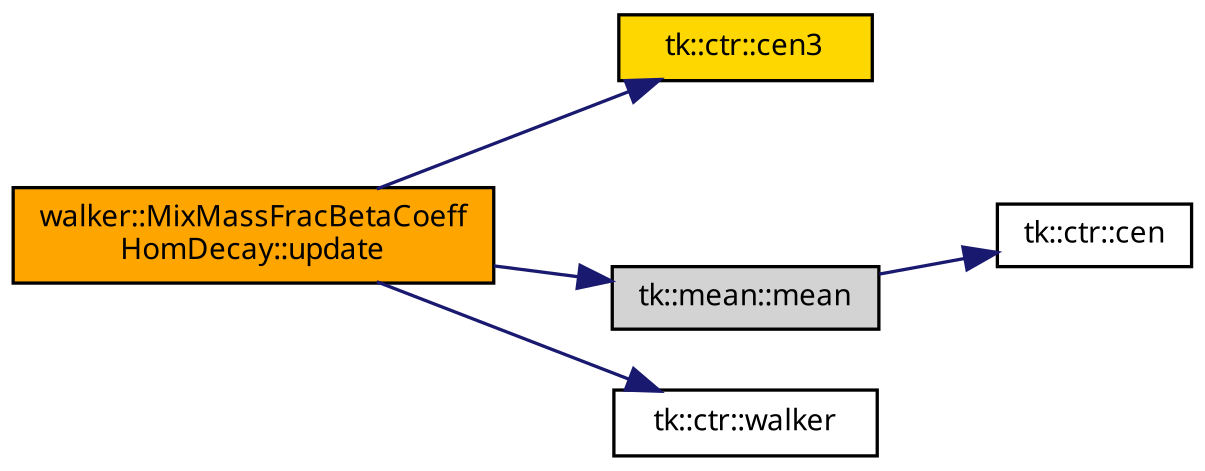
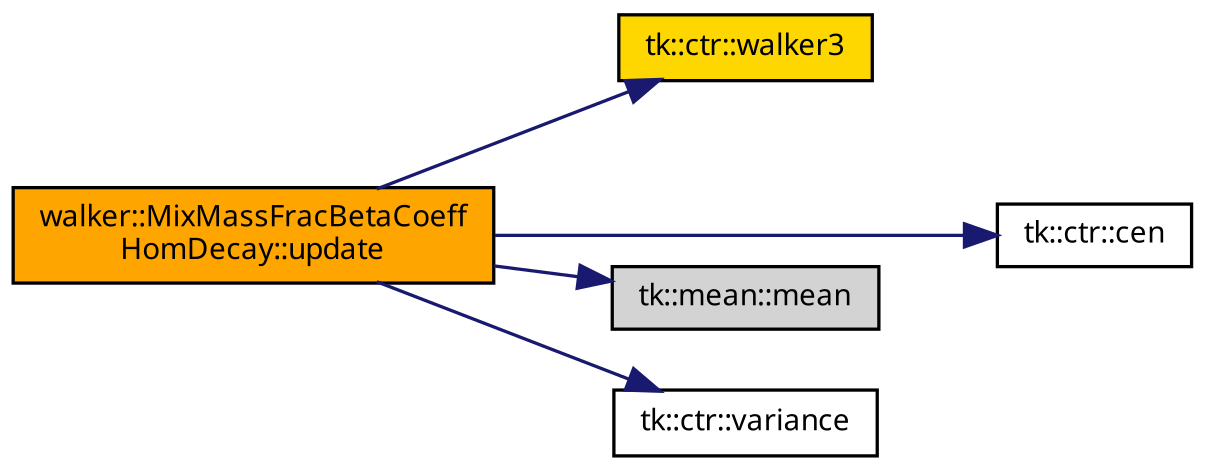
(746, 48) -> (746, 48)
(922, 266) -> (729, 235)
(746, 423) -> (746, 423)
